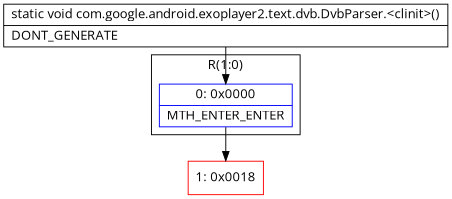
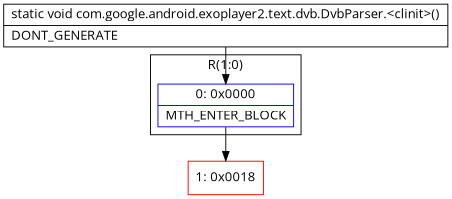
(226, 116) -> (226, 116)
